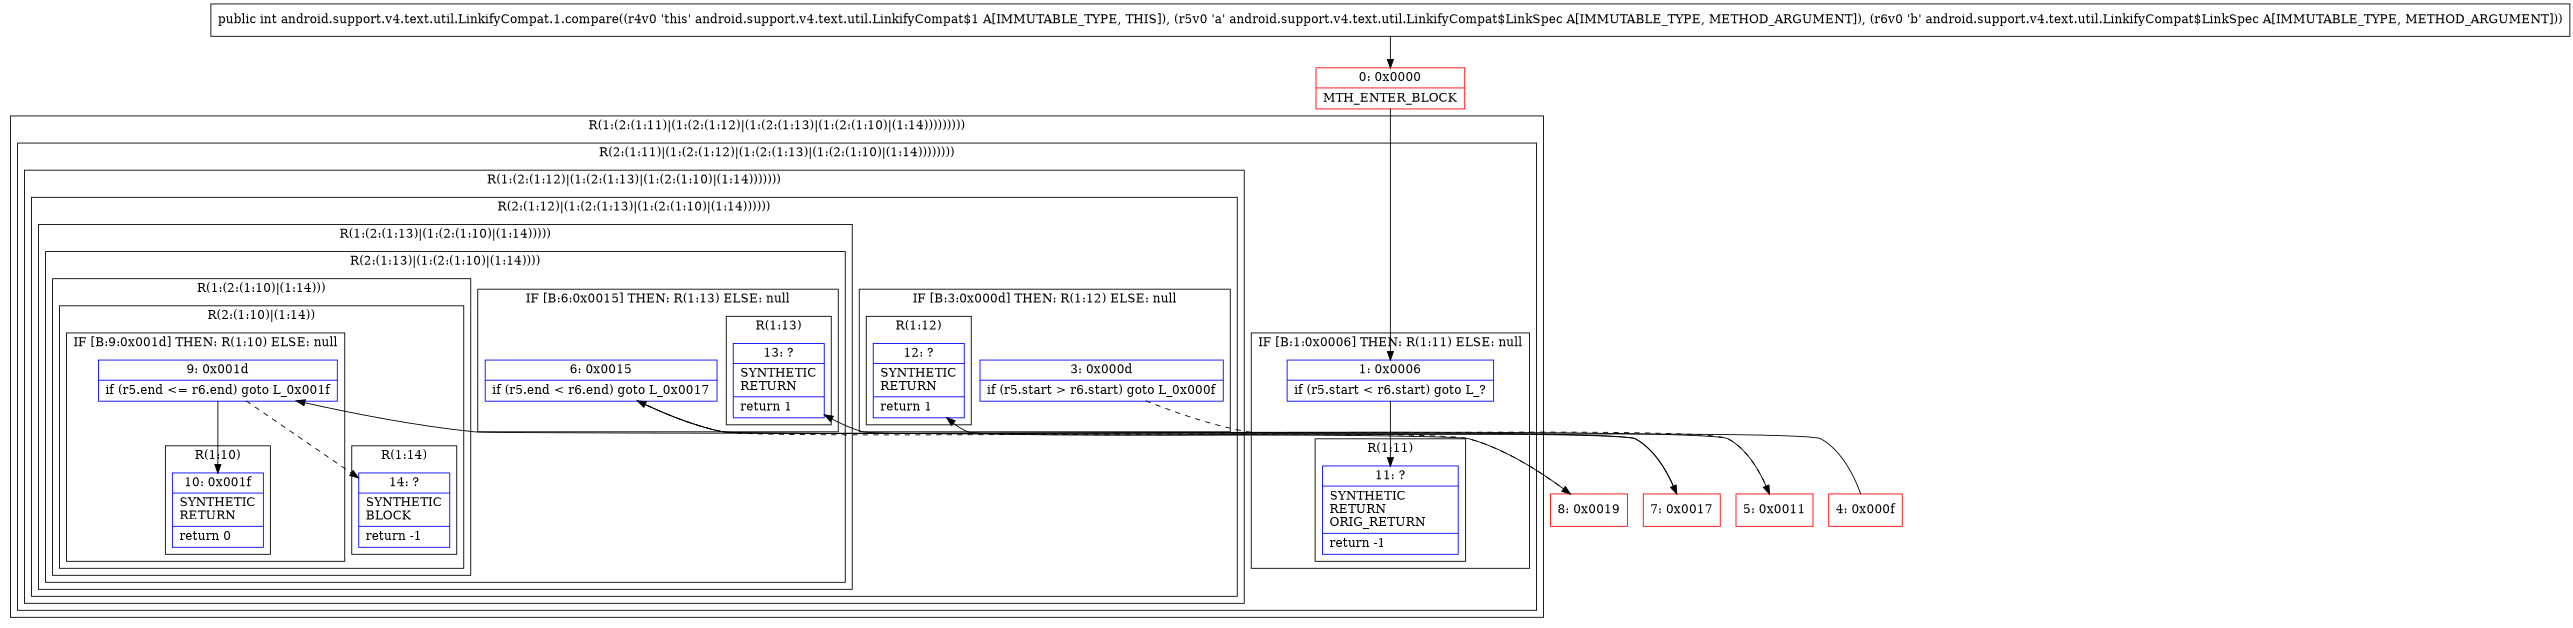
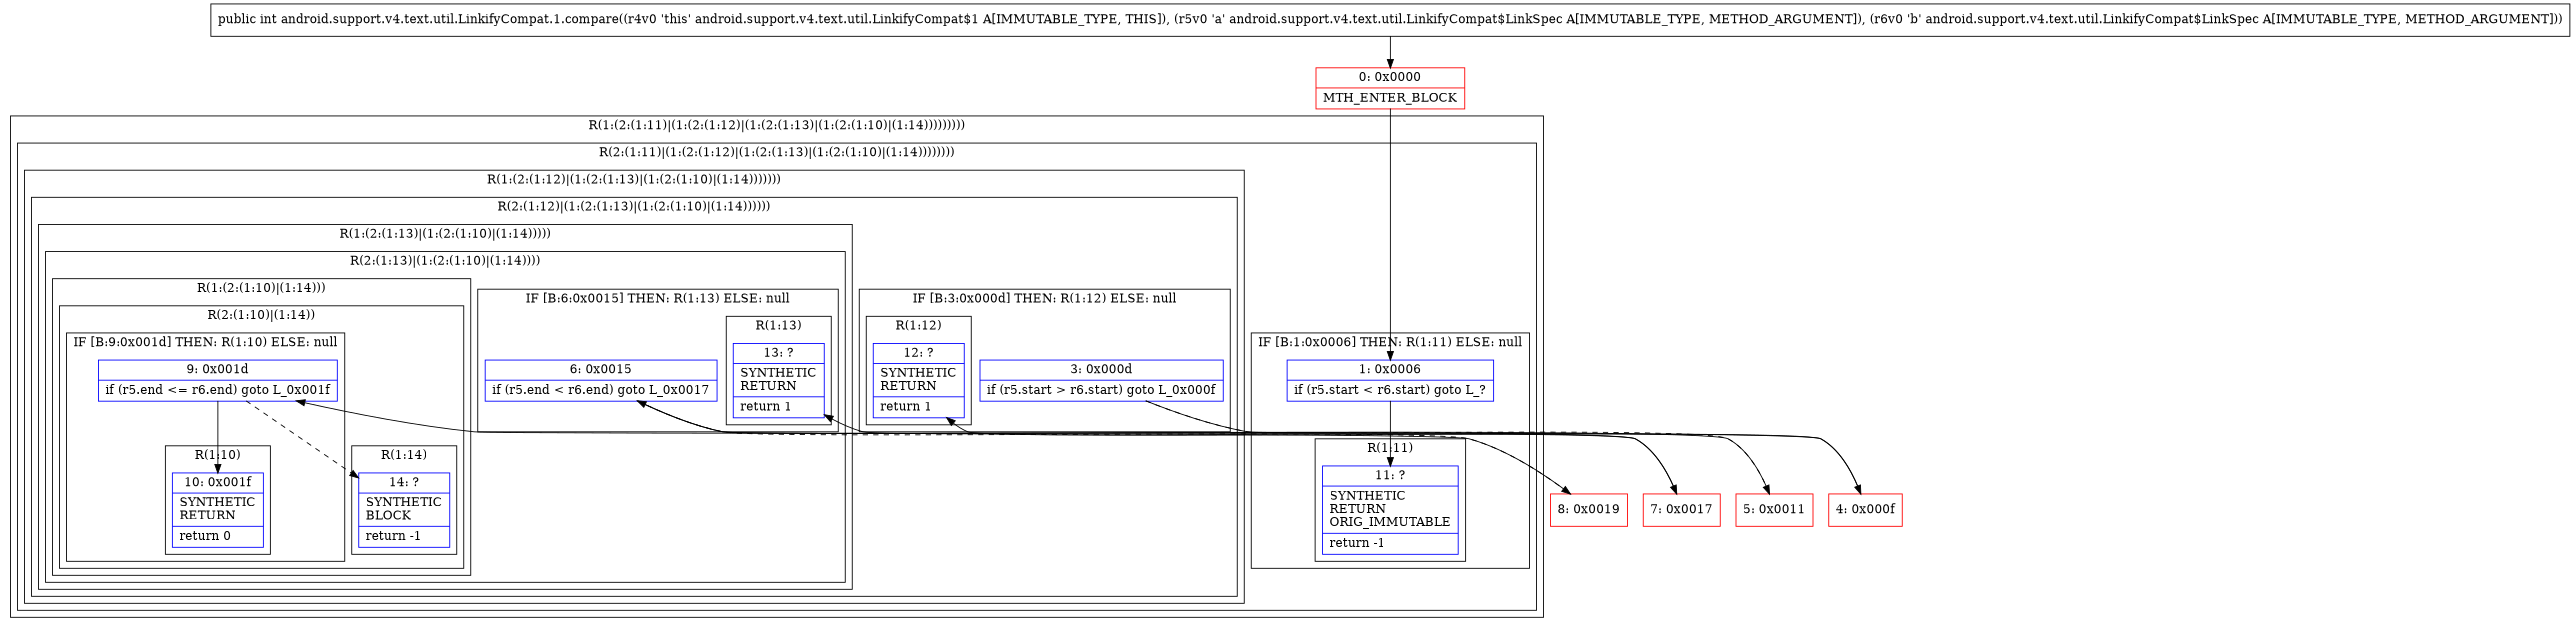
none -> (1511, 433)
(1378, 522) -> (1390, 522)
